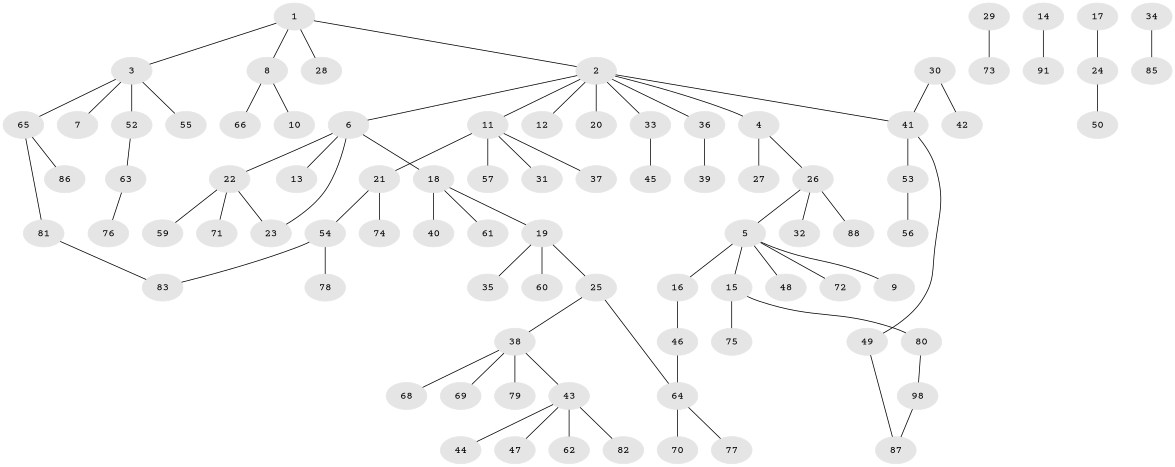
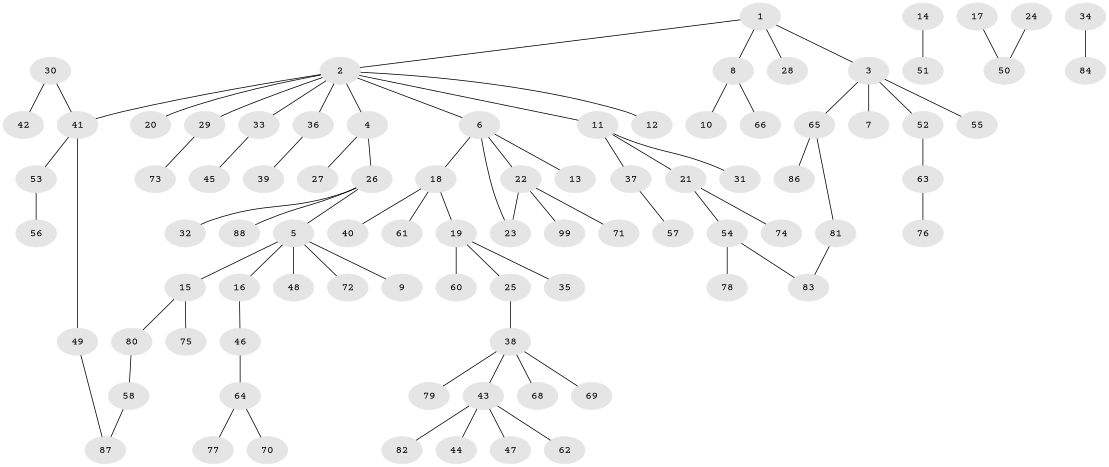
(1098, 44) -> (991, 44)
(1043, 71) -> (923, 71)
(1152, 71) -> (1086, 71)
none -> (271, 96)
(488, 152) -> (652, 206)
(163, 233) -> (565, 233)
(637, 342) -> none
(918, 396) -> (129, 396)
